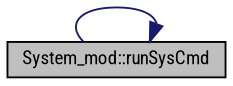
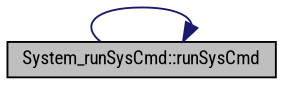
(116, 60) -> (142, 60)
